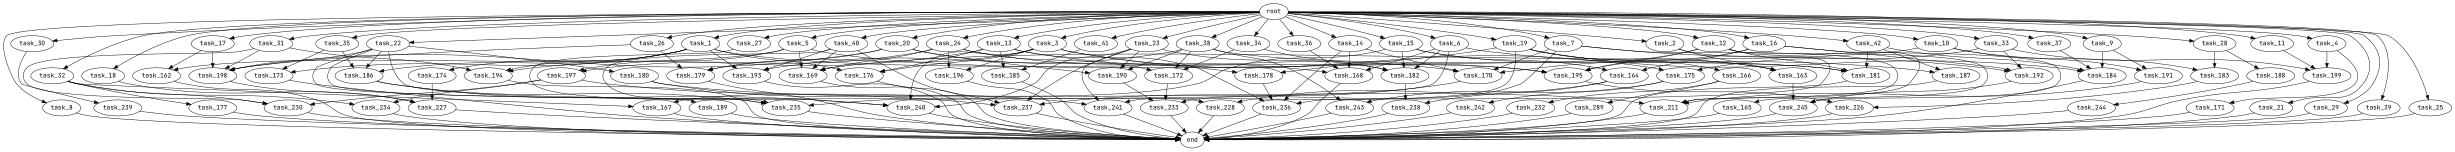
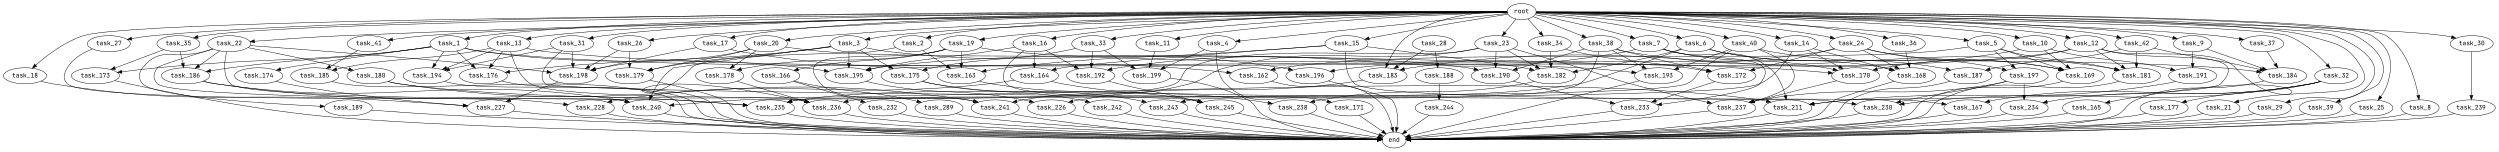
(1739, 20) -> (1411, 34)
